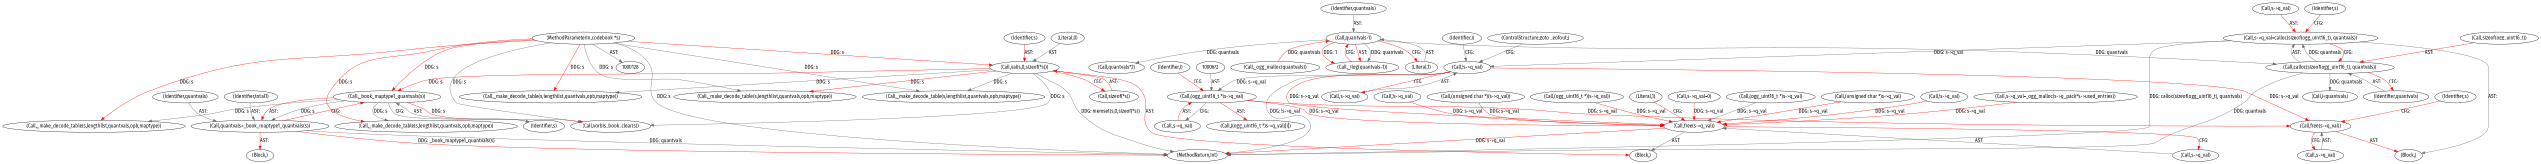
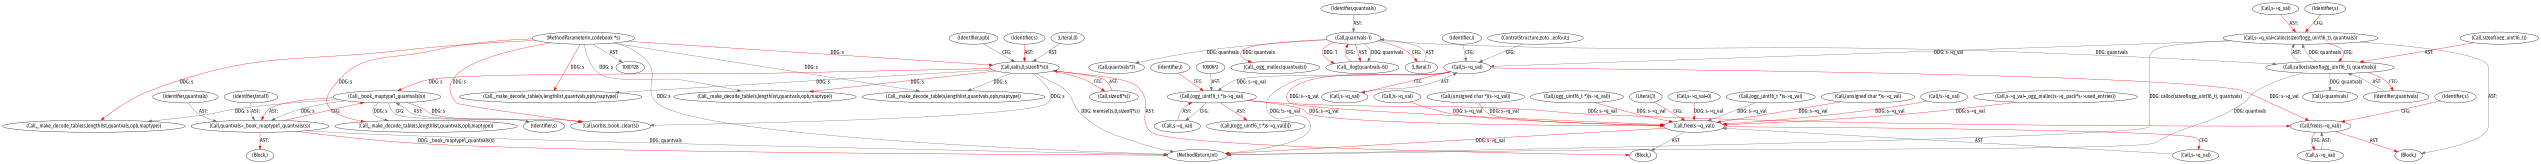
none -> (974, 38)
(1299, 46) -> (1277, 43)
(447, 50) -> none
(1362, 68) -> (1362, 68)
(454, 99) -> (454, 99)
